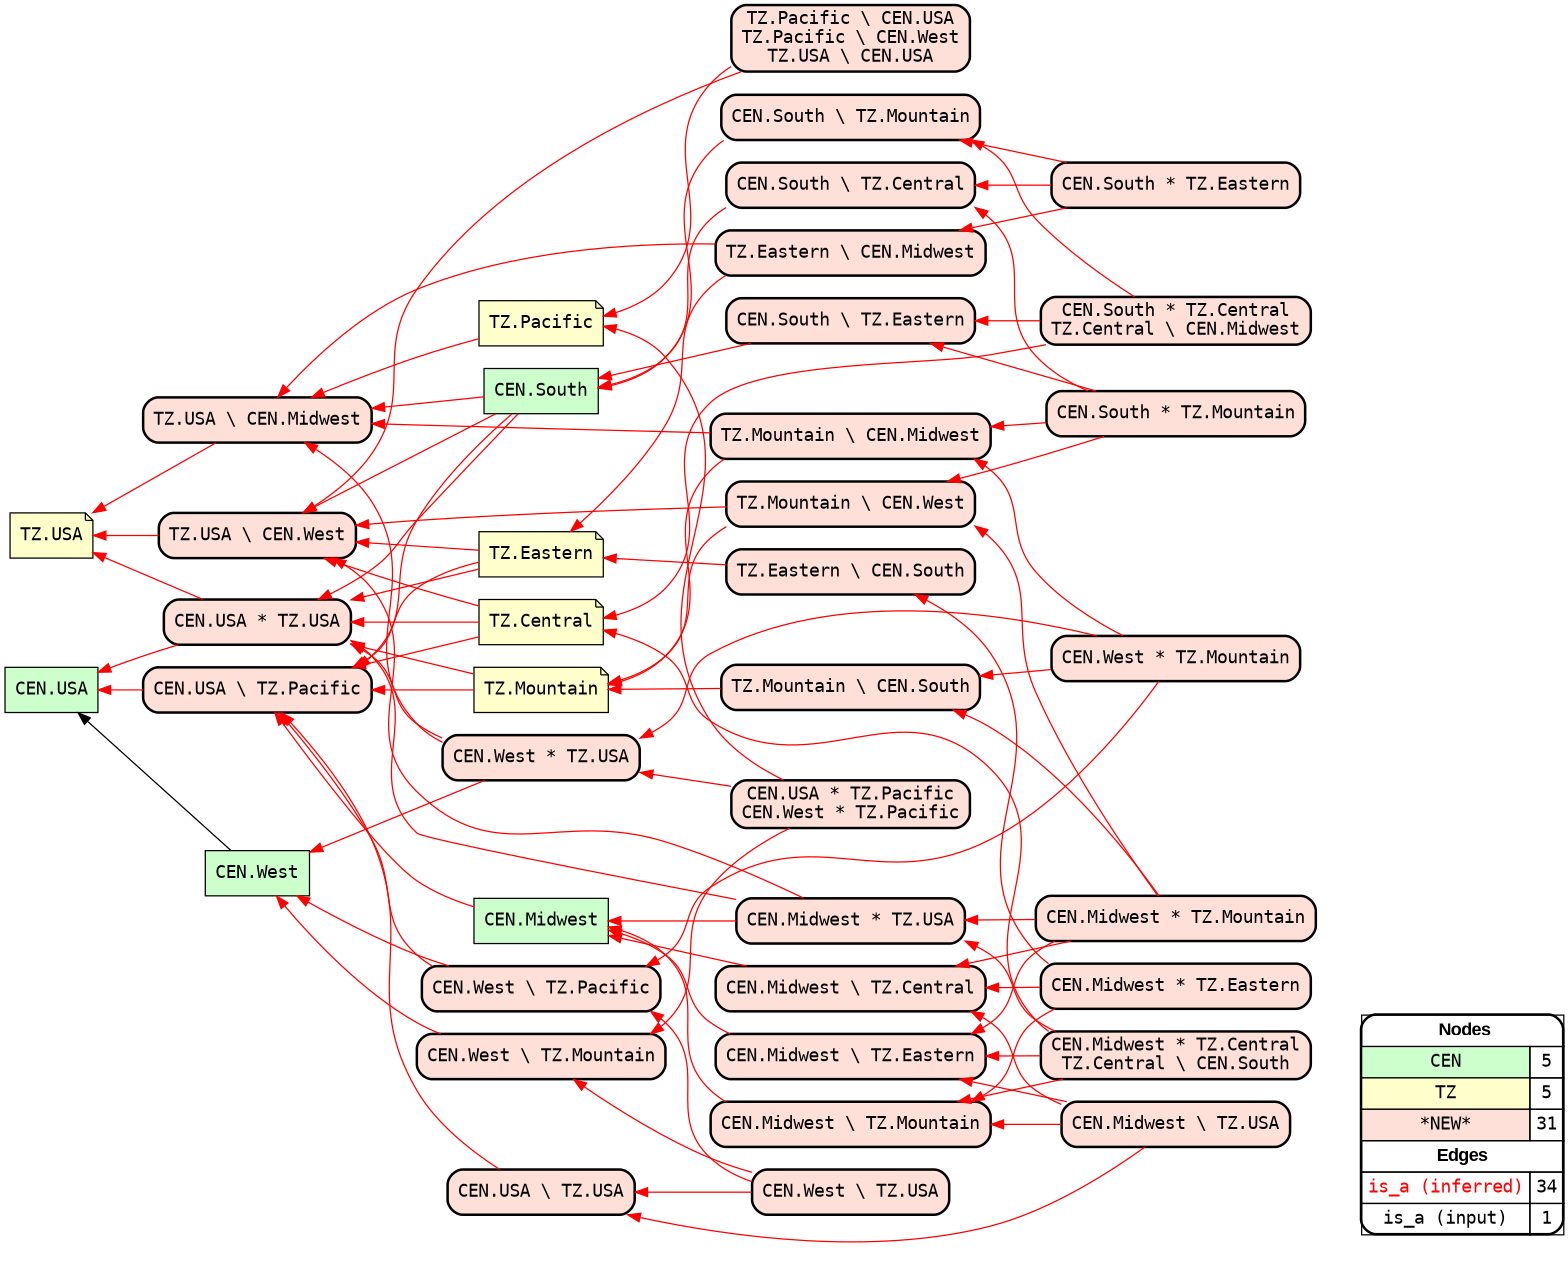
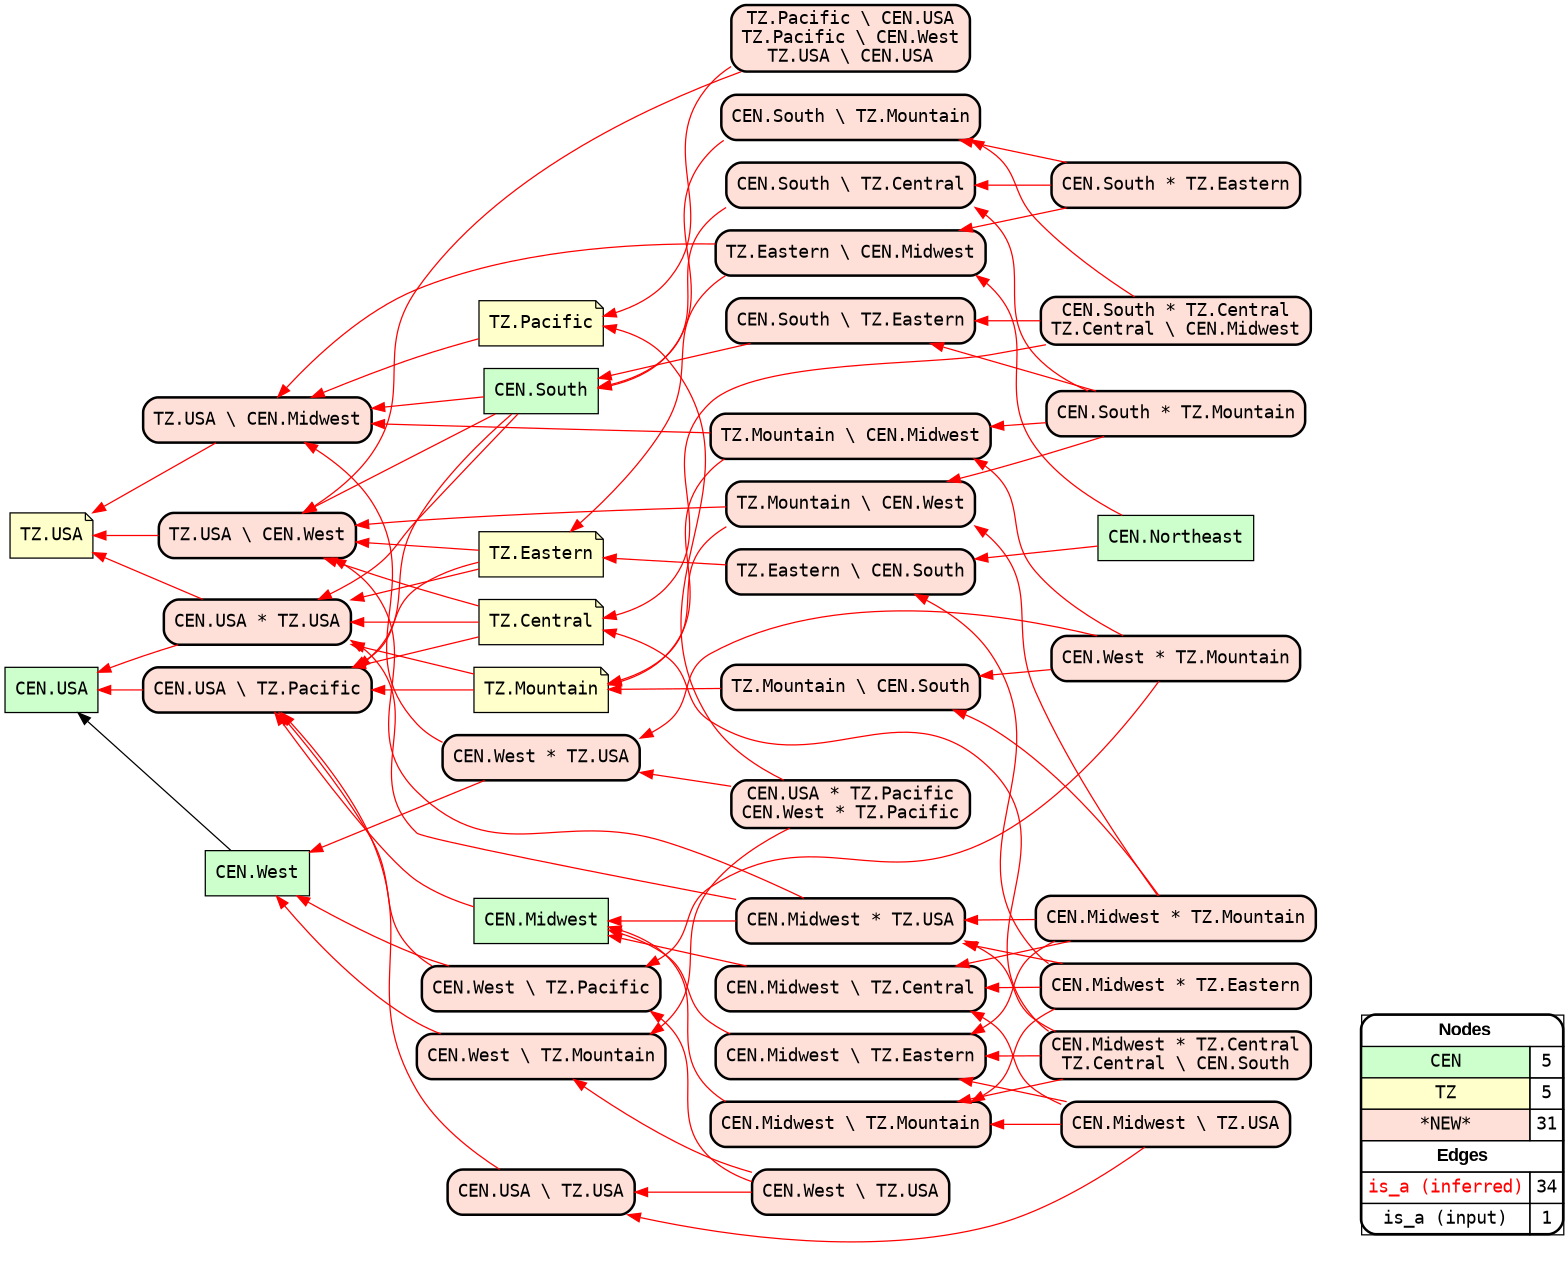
none -> (1176, 538)
(397, 698) -> none
none -> (1019, 955)
